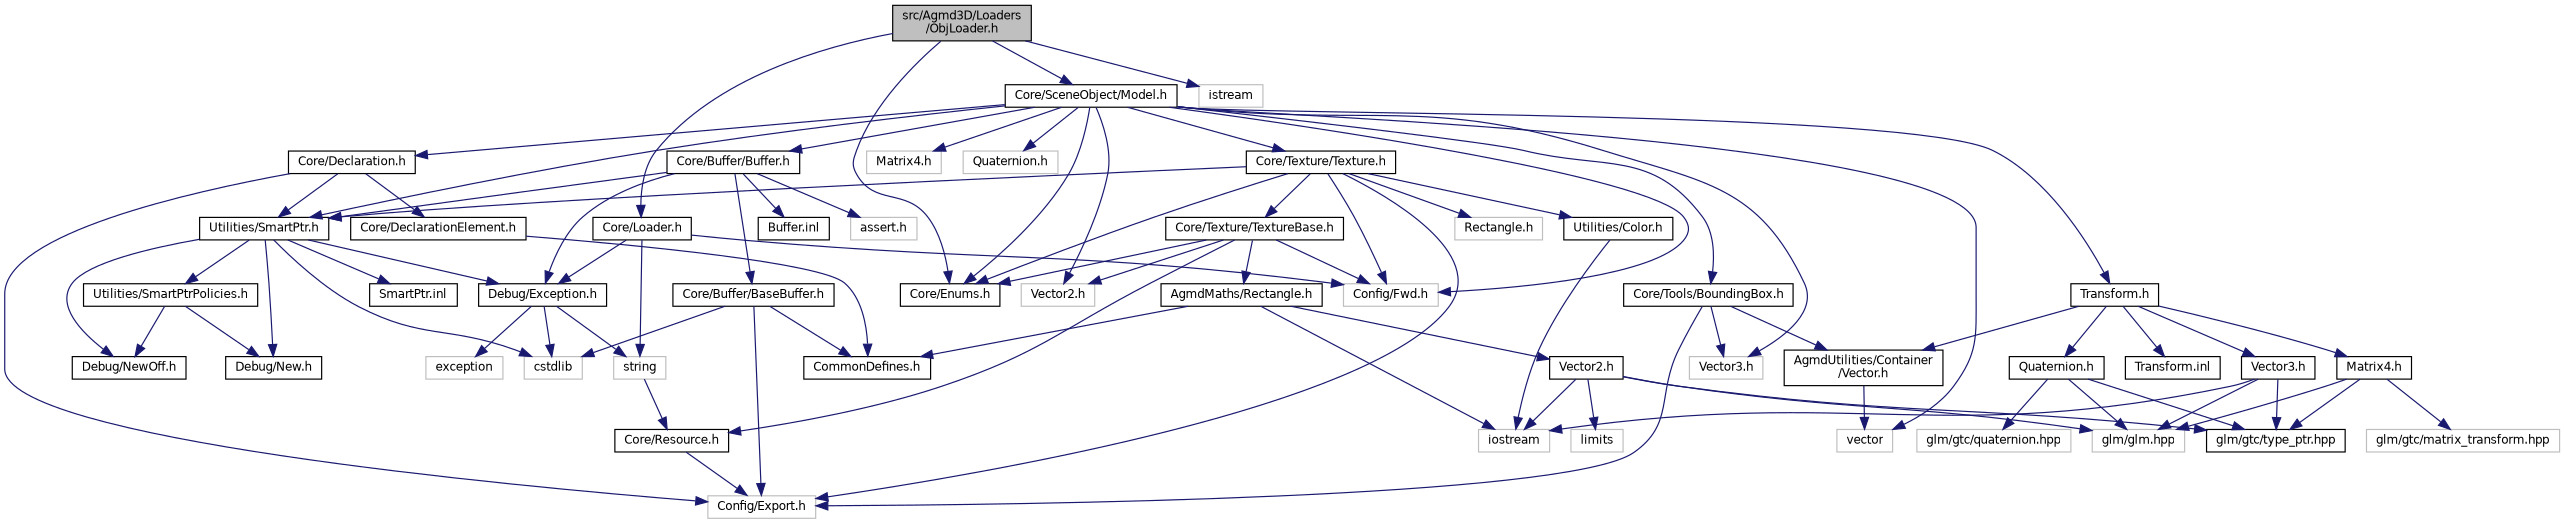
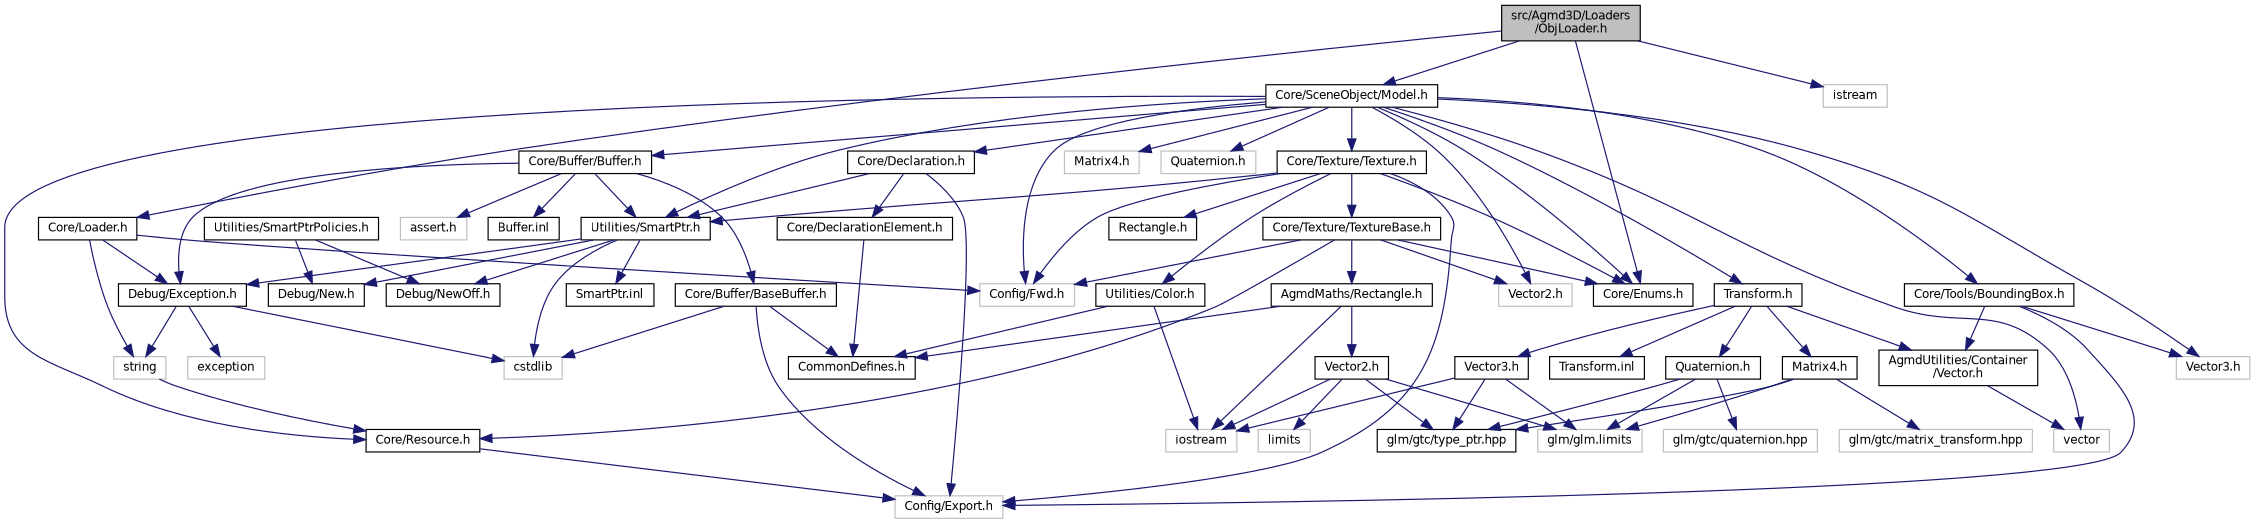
none -> (388, 125)
(1499, 229) -> (1153, 229)
(222, 258) -> none
none -> (1007, 330)
(2138, 441) -> (1590, 441)
